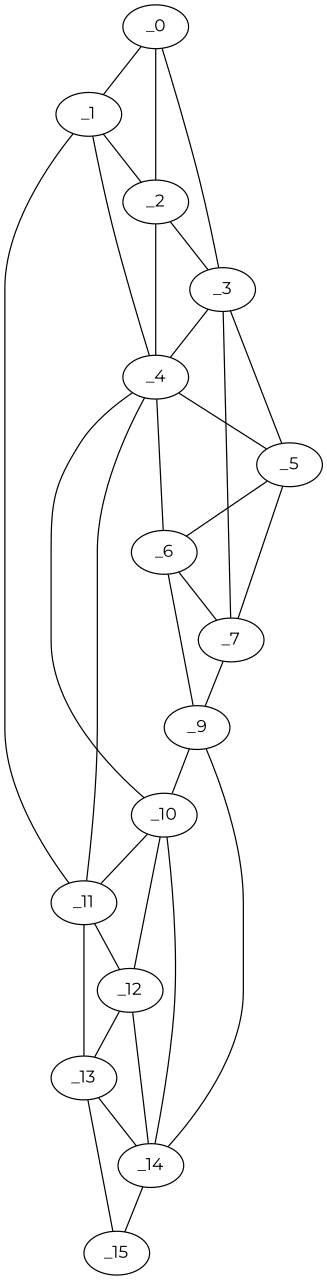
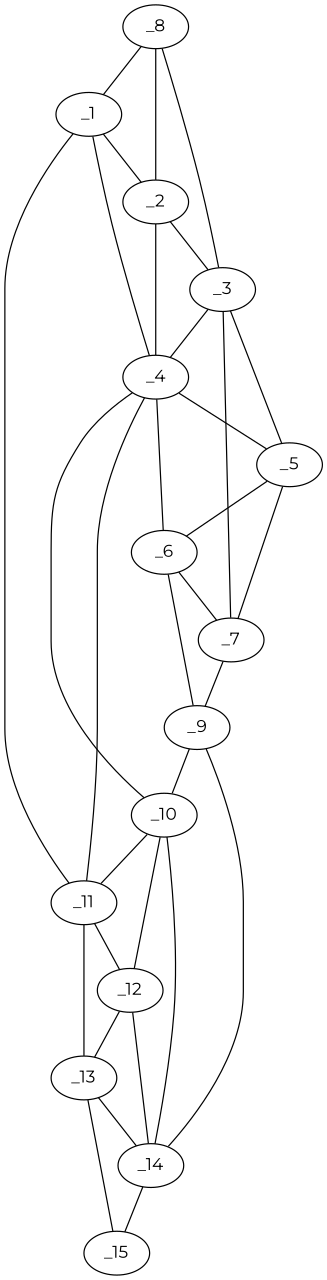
(156, 27) -> (156, 27)
